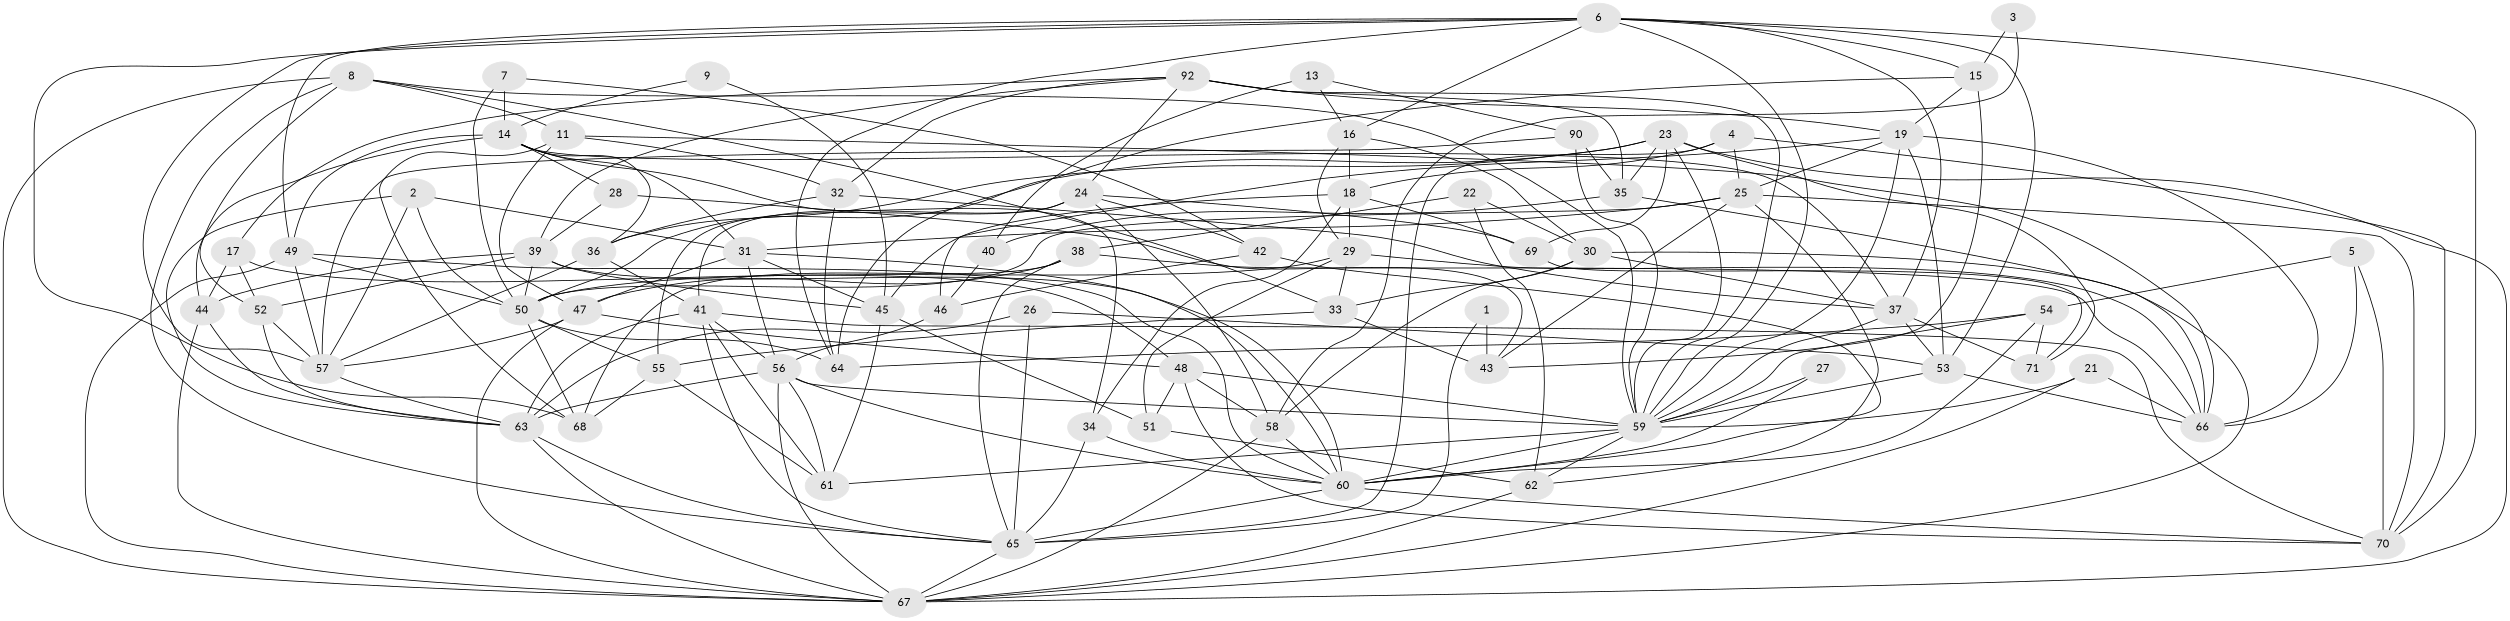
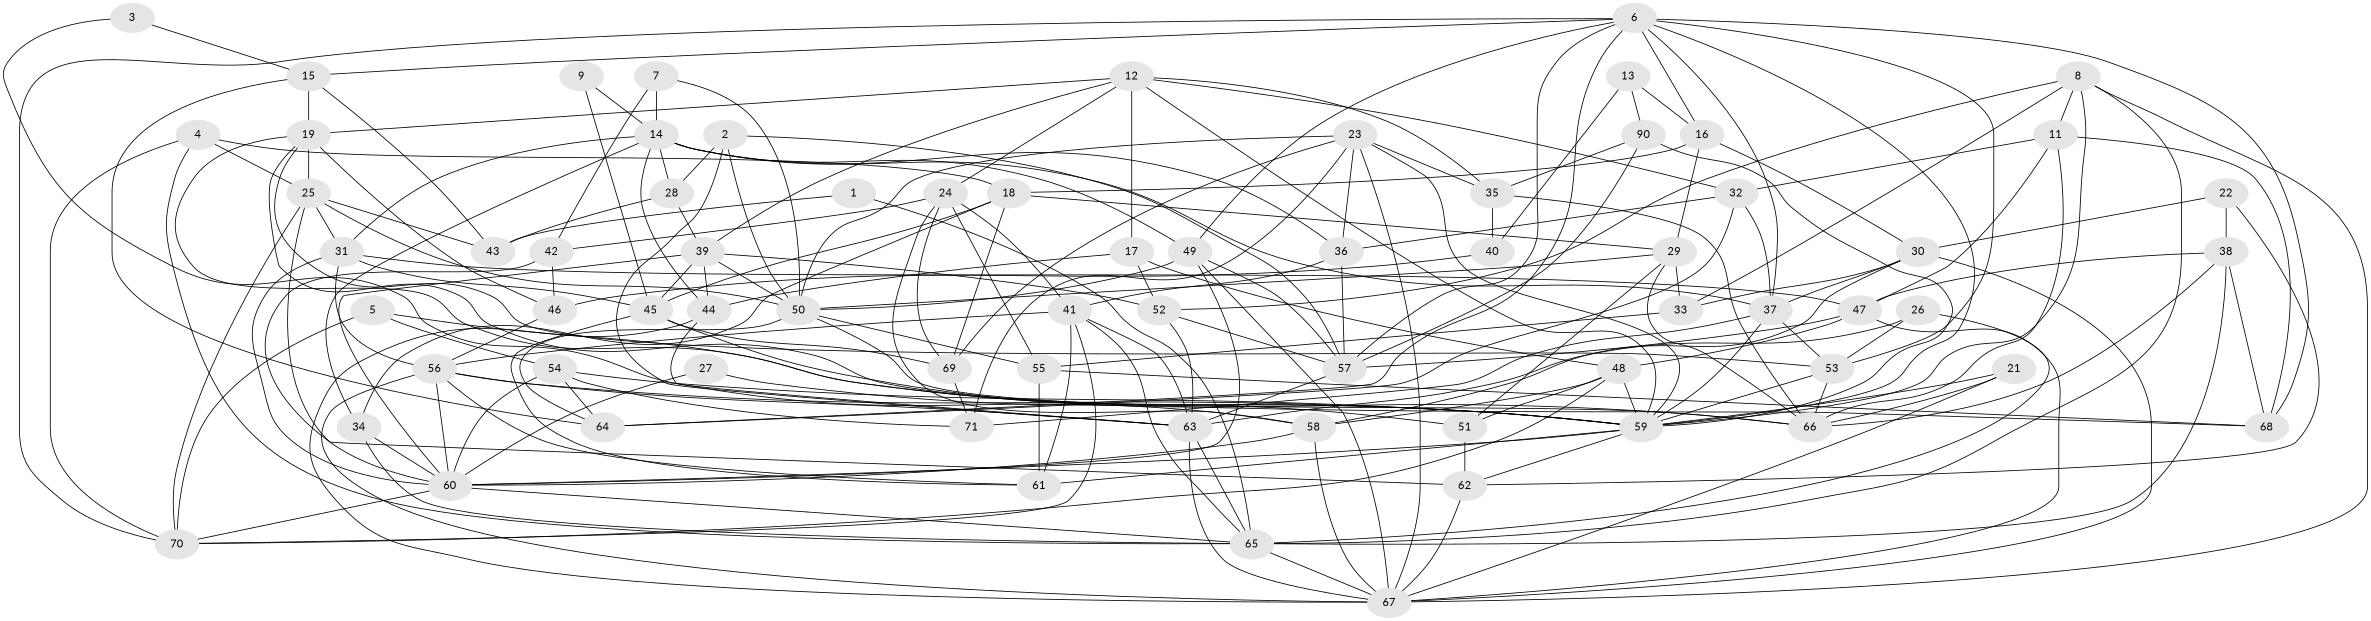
(1188, 76) -> (1132, 76)
(586, 224) -> (699, 164)
(1411, 340) -> none
none -> (791, 344)
